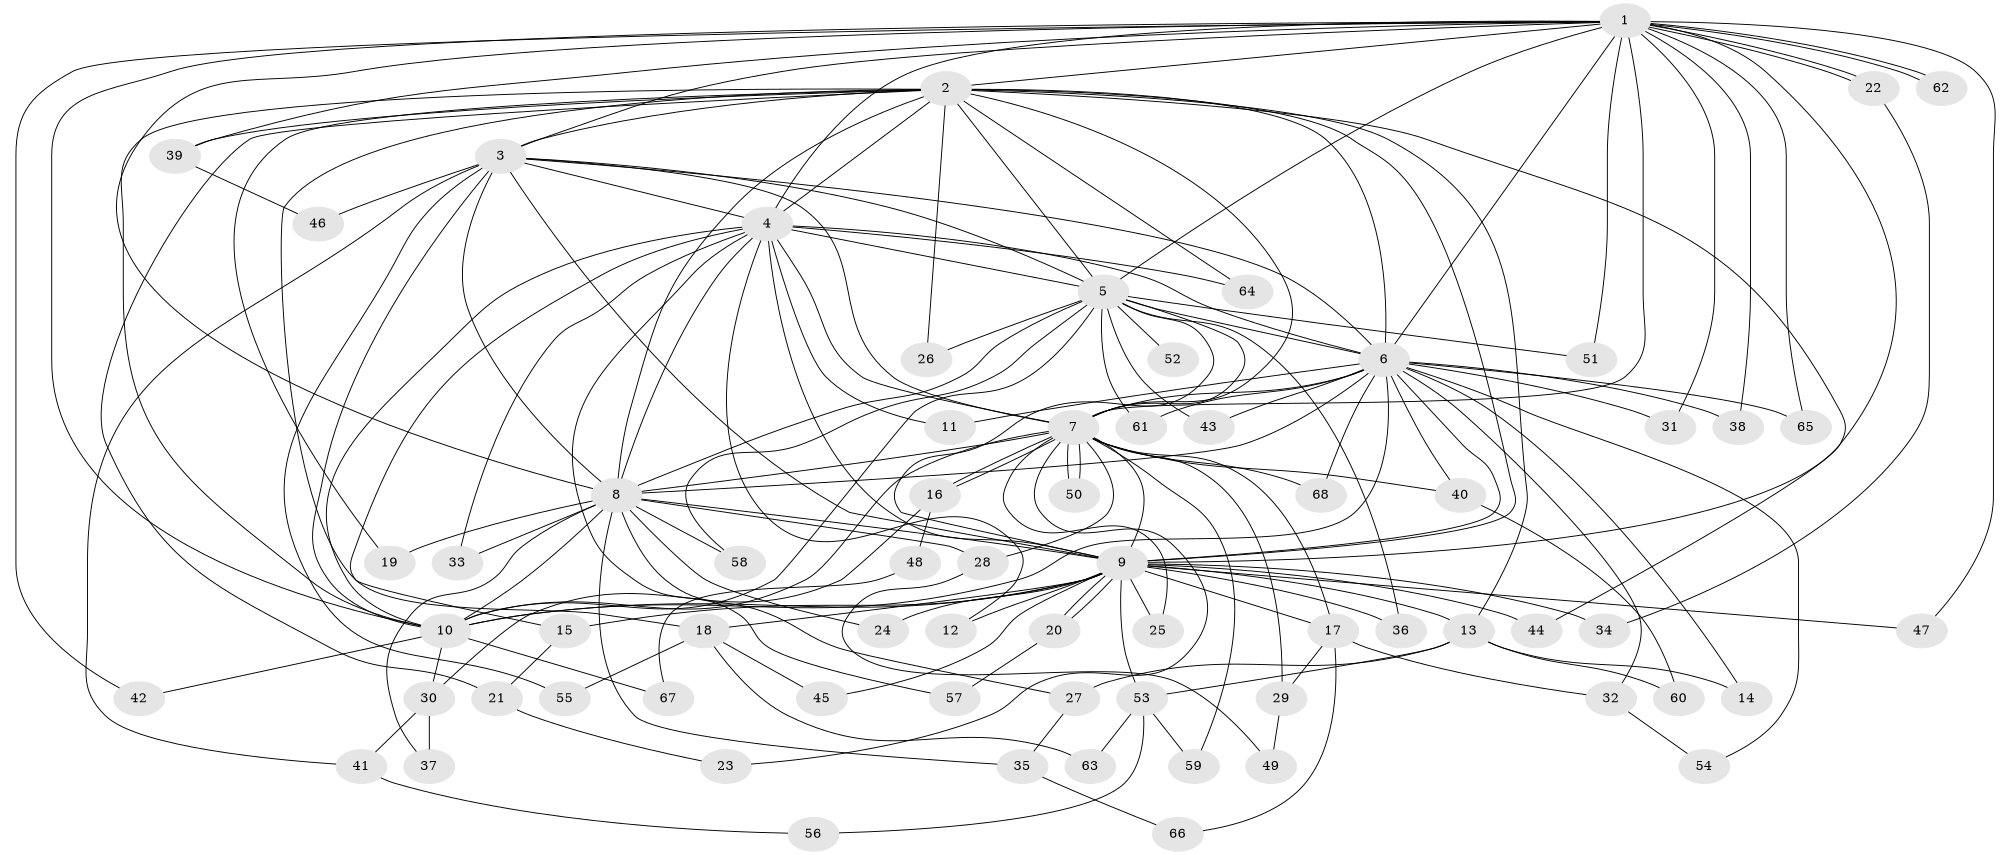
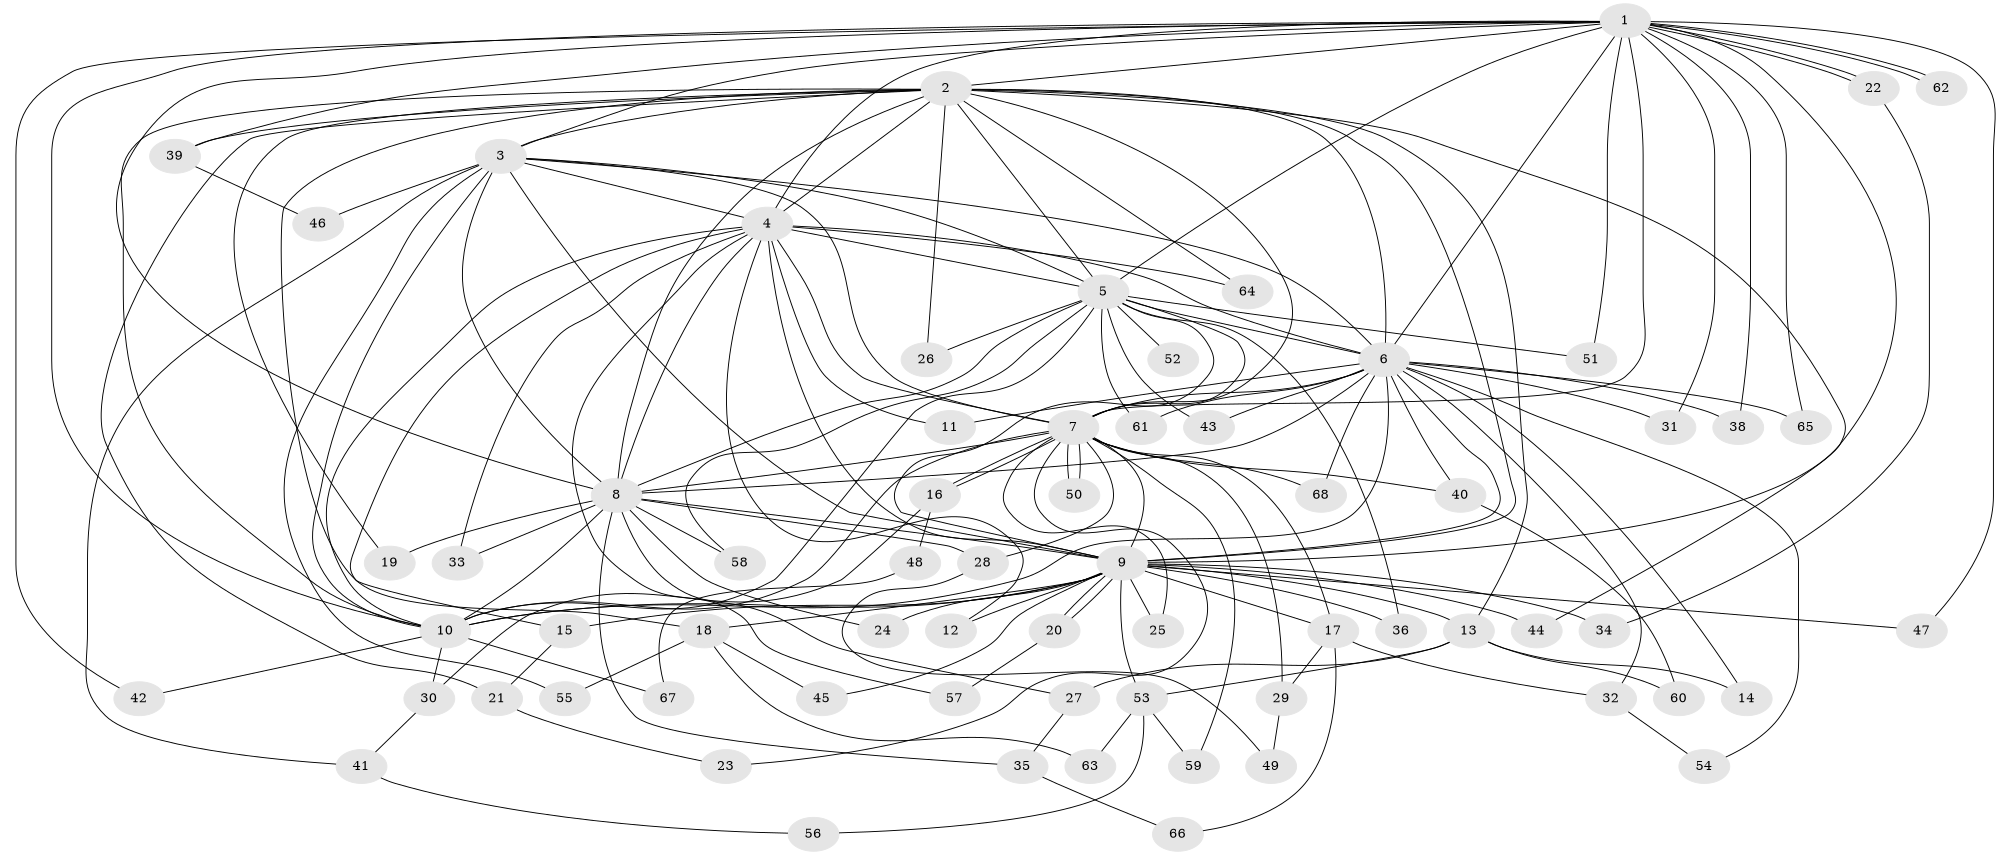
(429, 767) -> none
